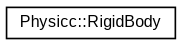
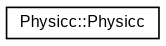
(91, 23) -> (83, 23)
